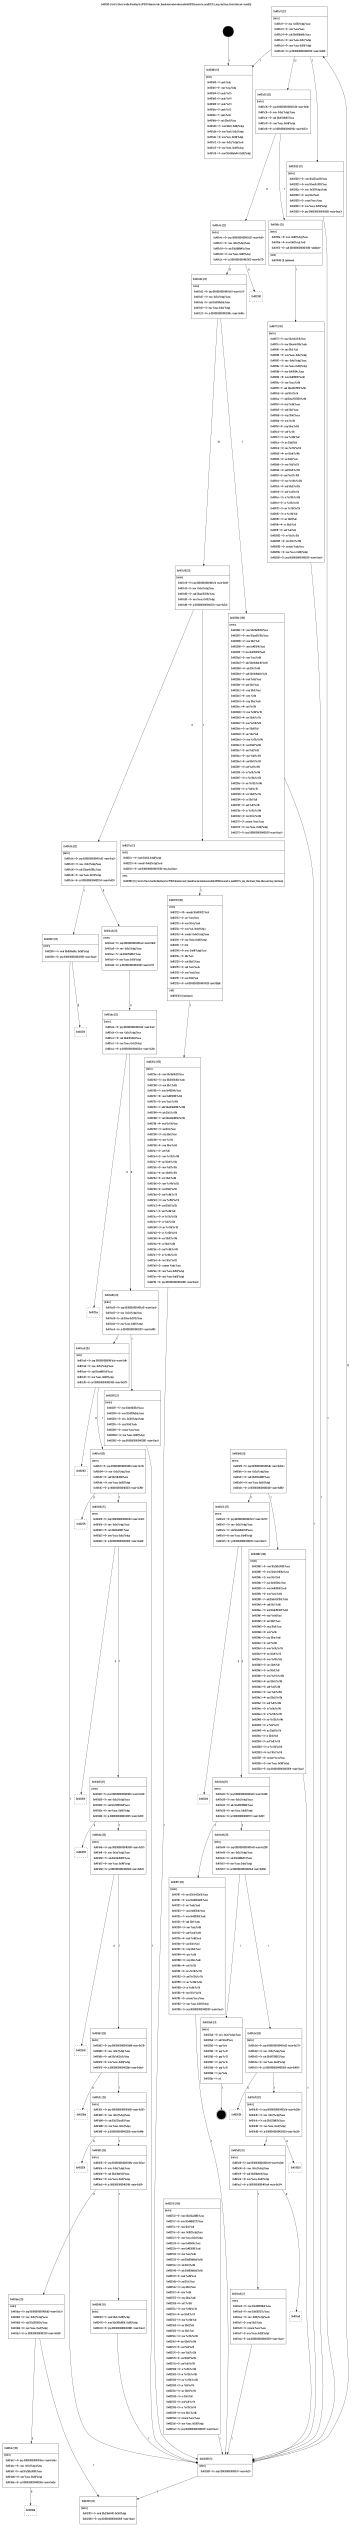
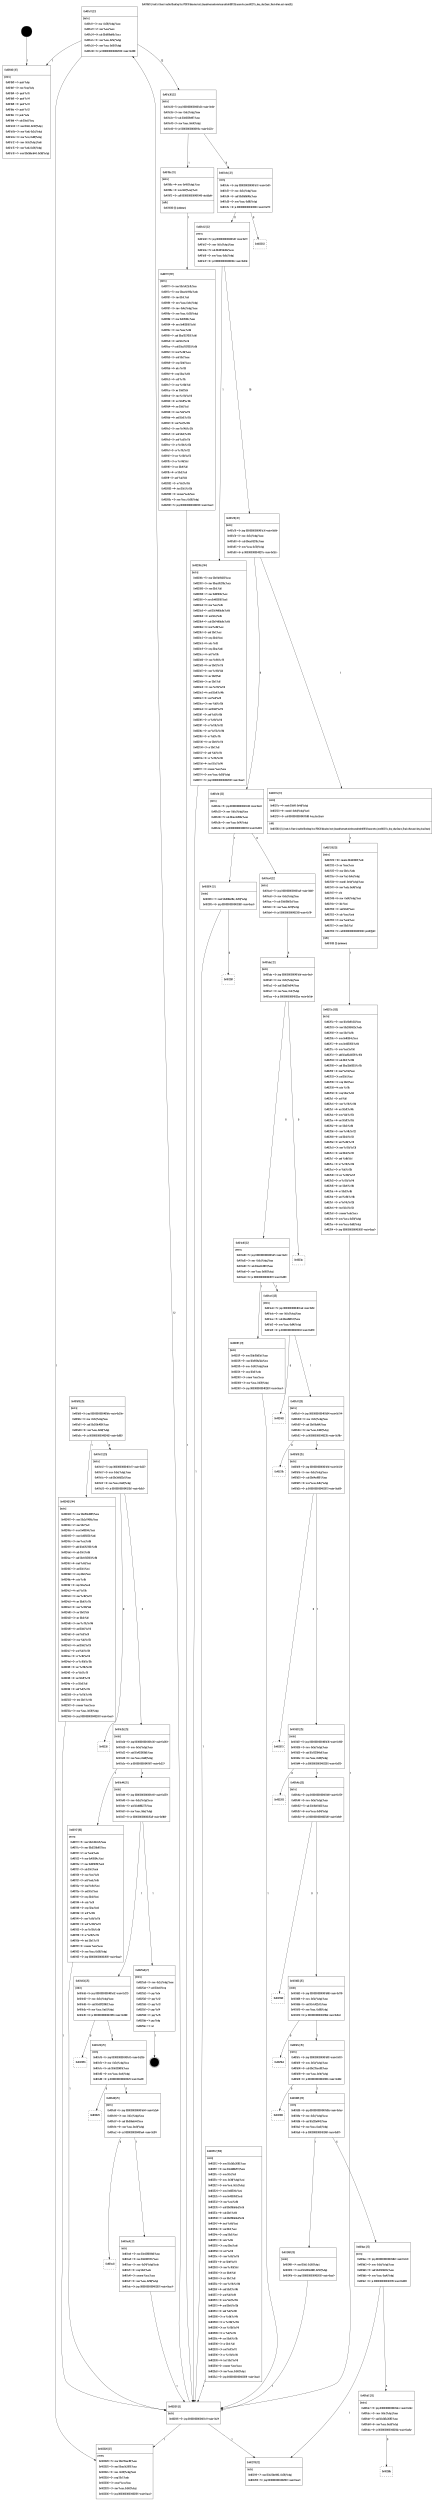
(327, 1364) -> (168, 2435)
